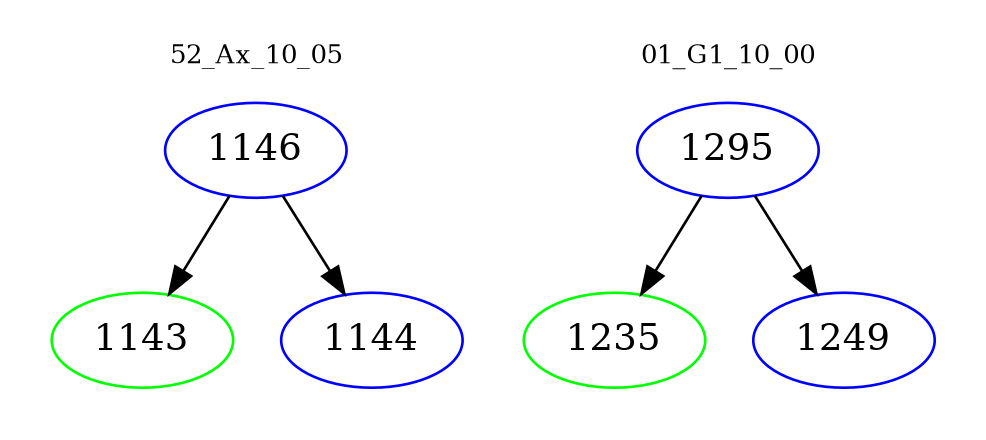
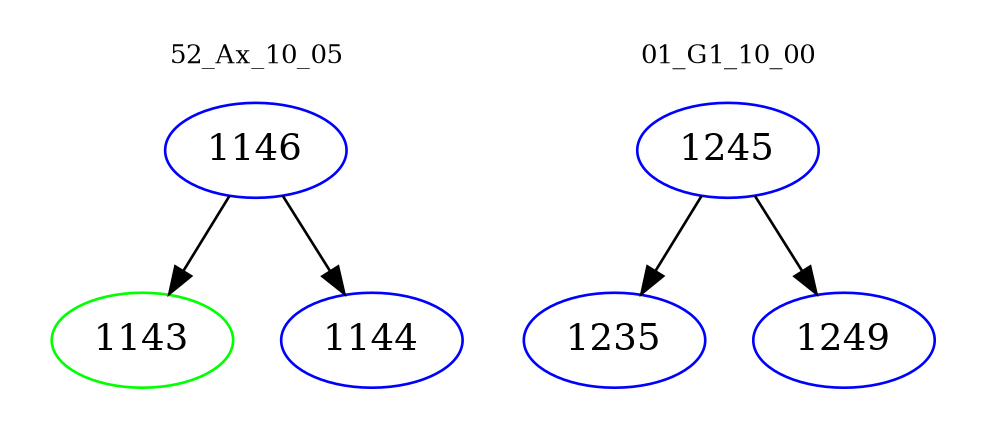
(728, 150) -> (728, 150)
(615, 340) -> (615, 340)
